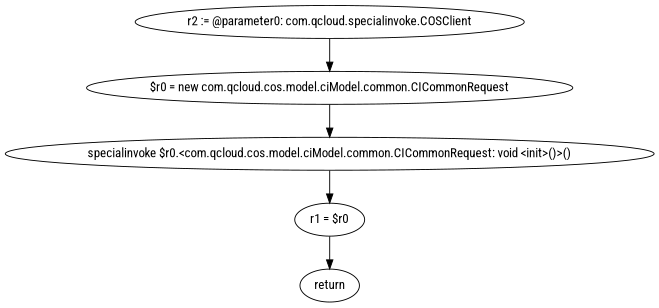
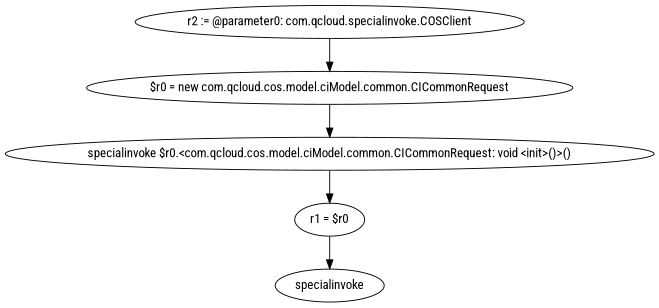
(330, 286) -> (330, 286)
